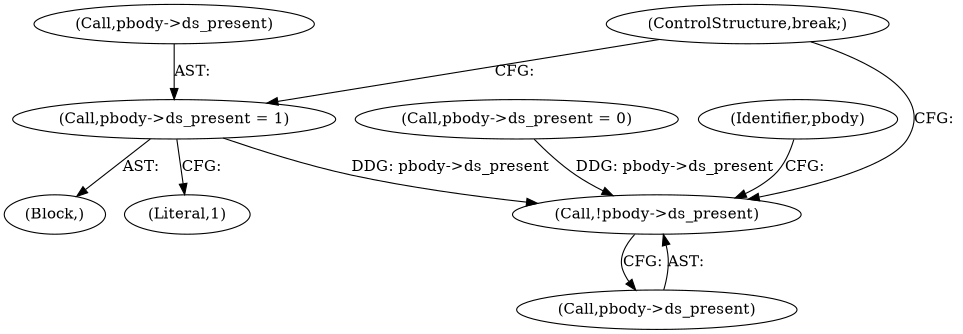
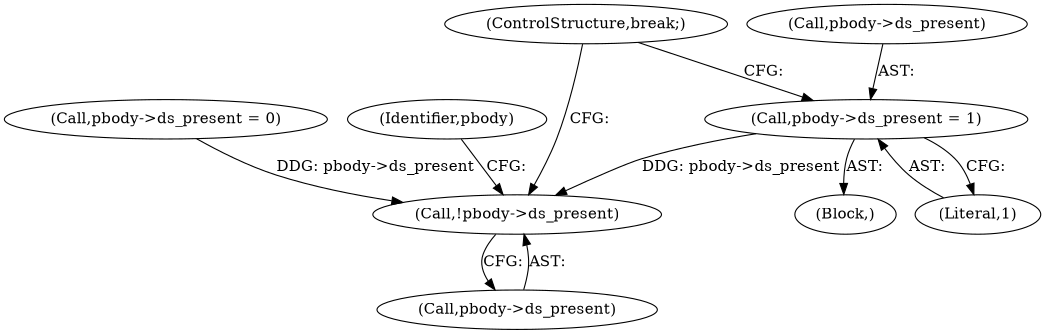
none -> (911, 177)
